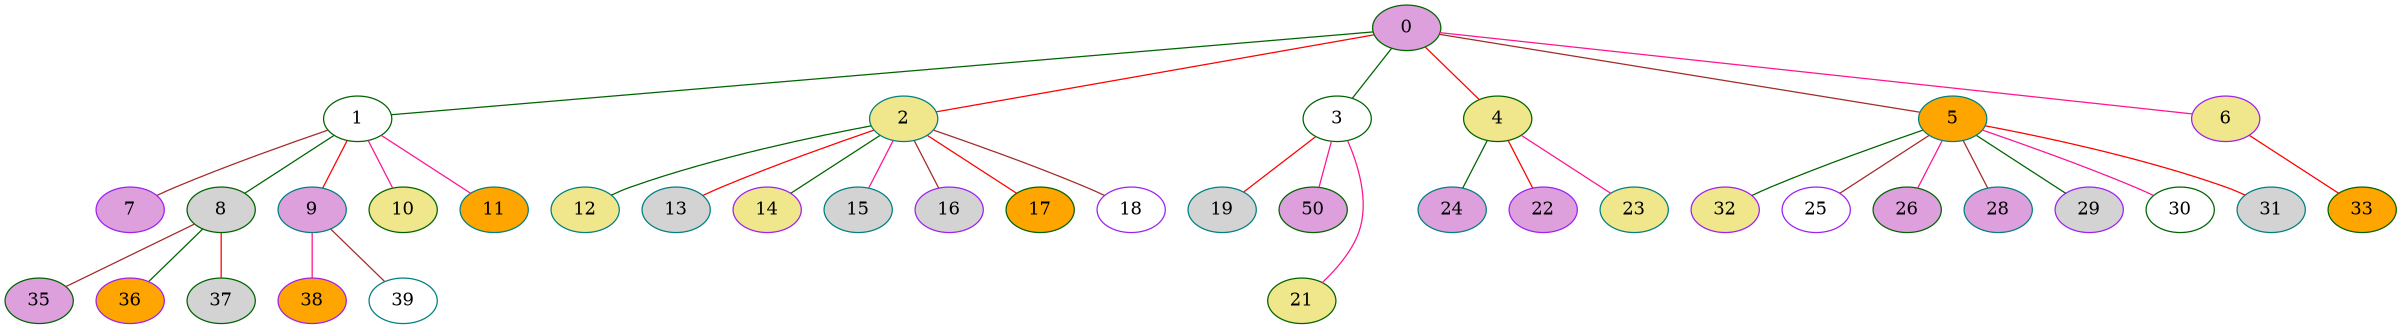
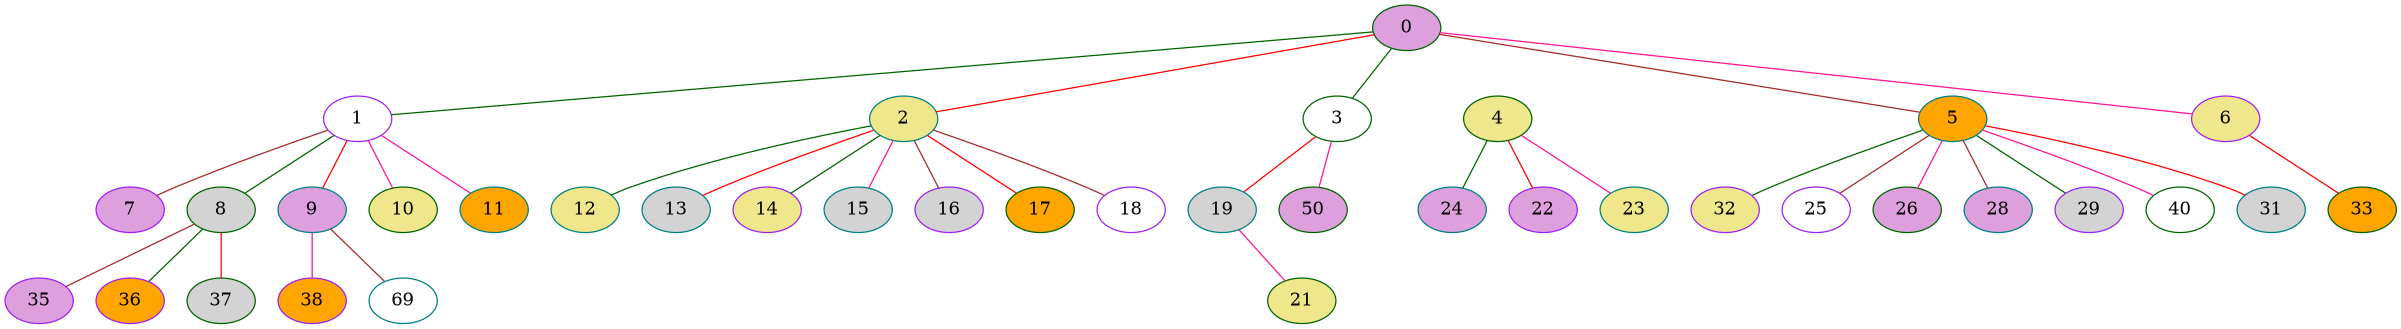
(1452, 73) -> none
(358, 119) -> (358, 119)
(2180, 210) -> (2180, 210)
(1362, 217) -> (1262, 255)
(39, 301) -> (39, 301)
(403, 301) -> (403, 301)
